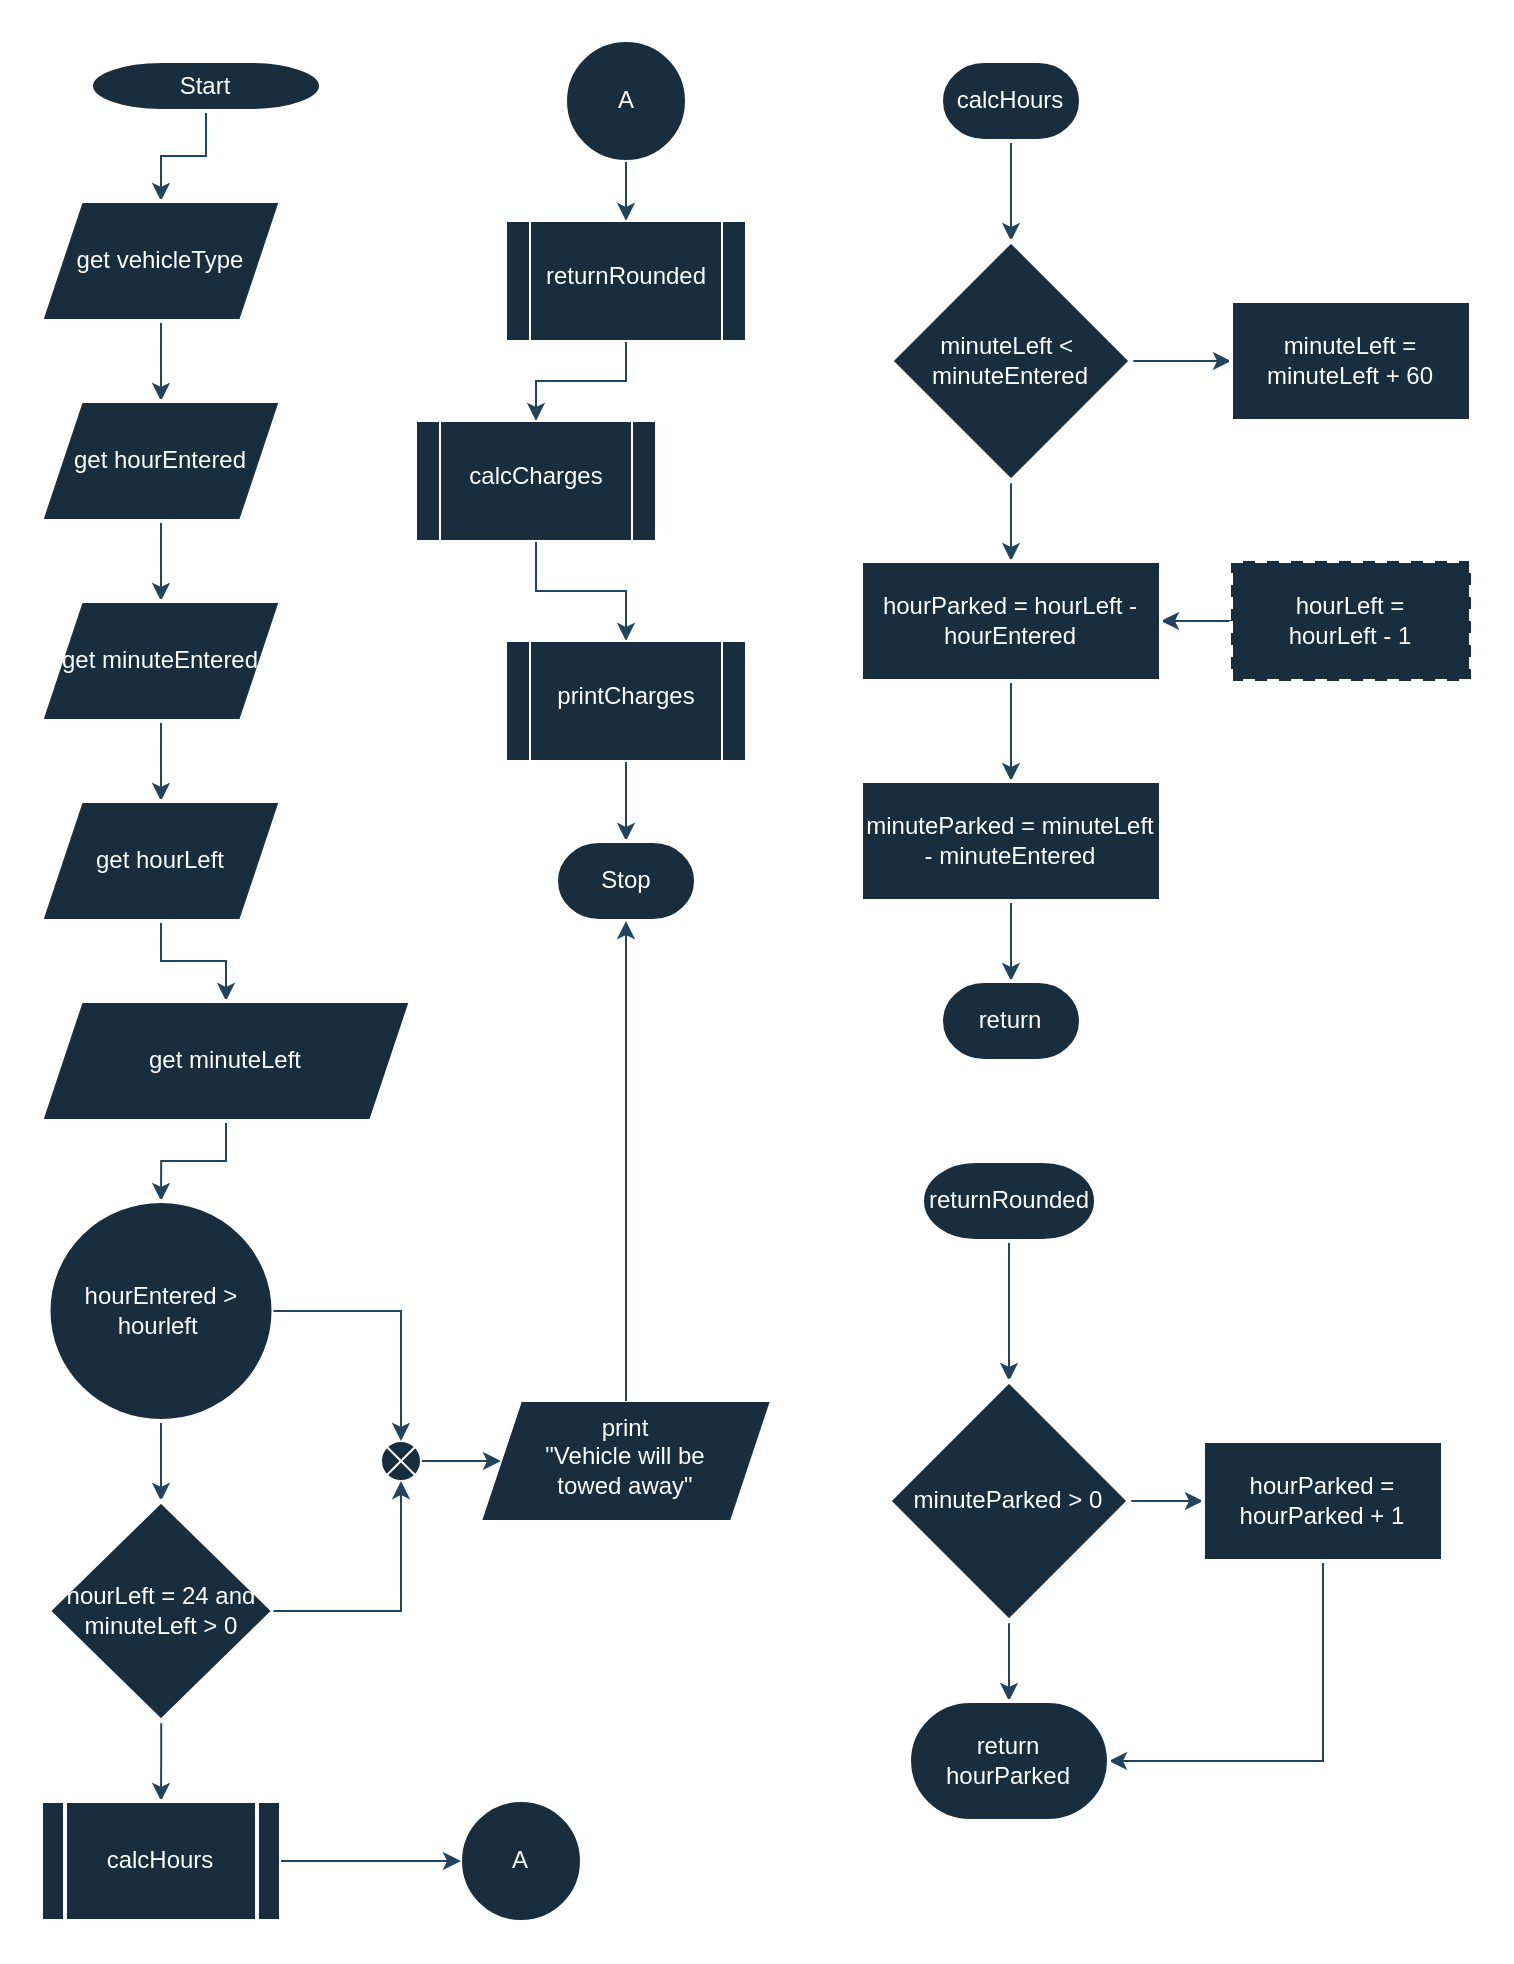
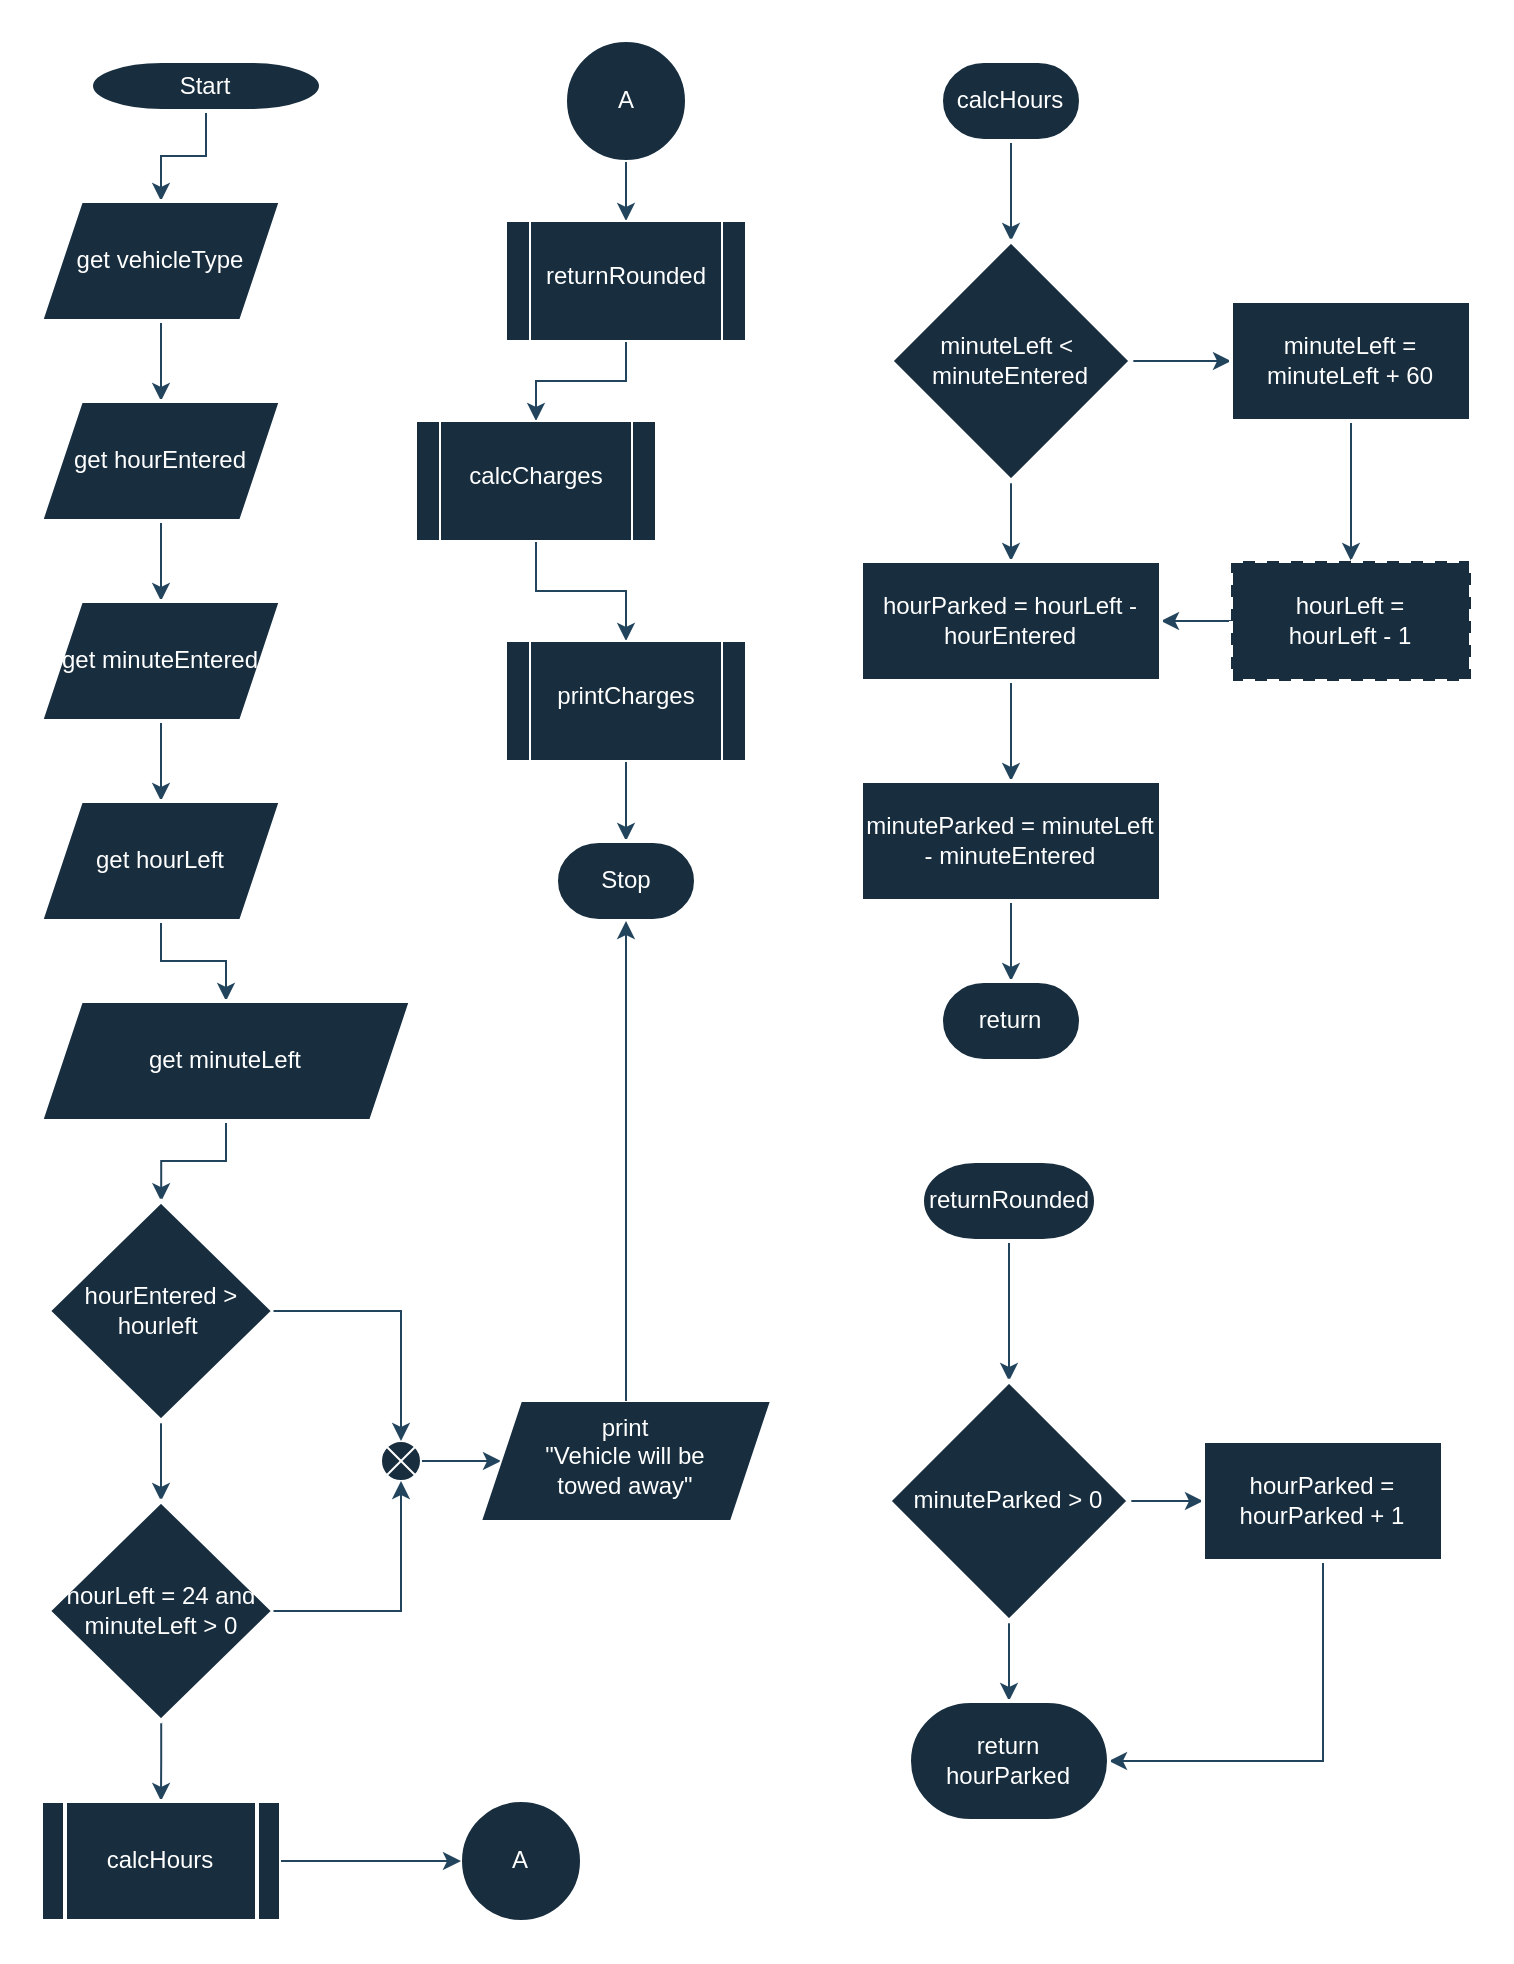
none -> (1351, 484)
(161, 1311) -> (161, 1311)
